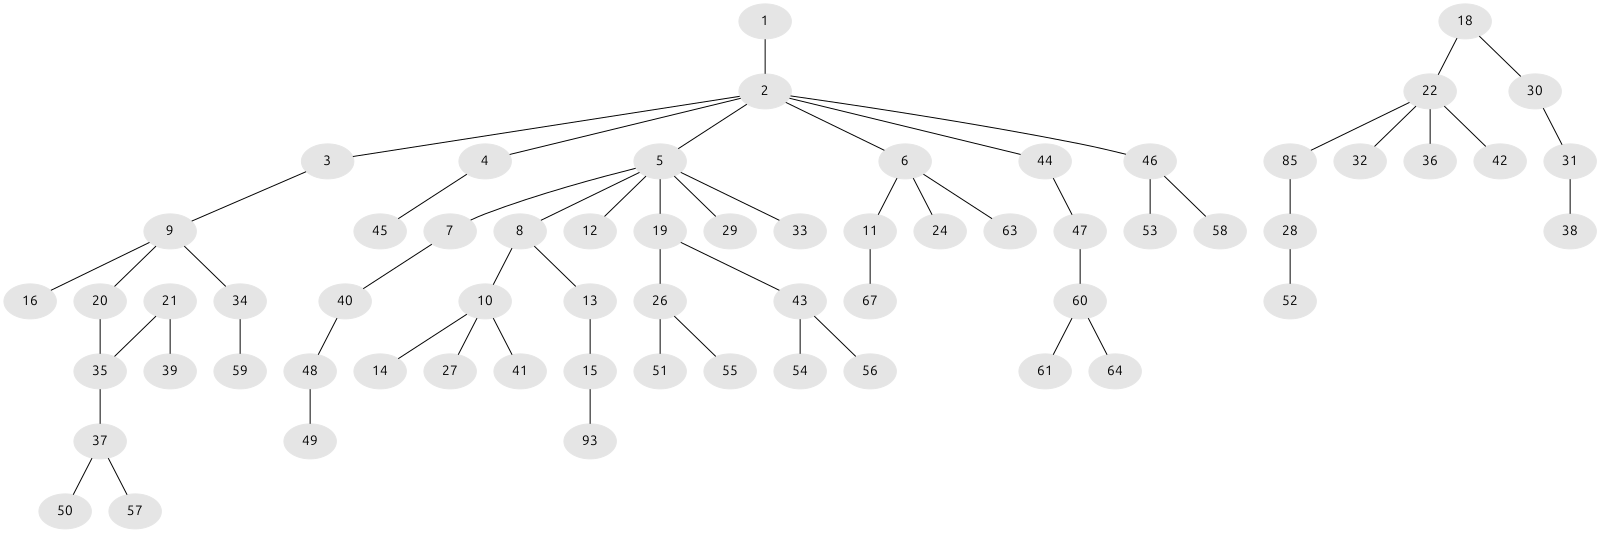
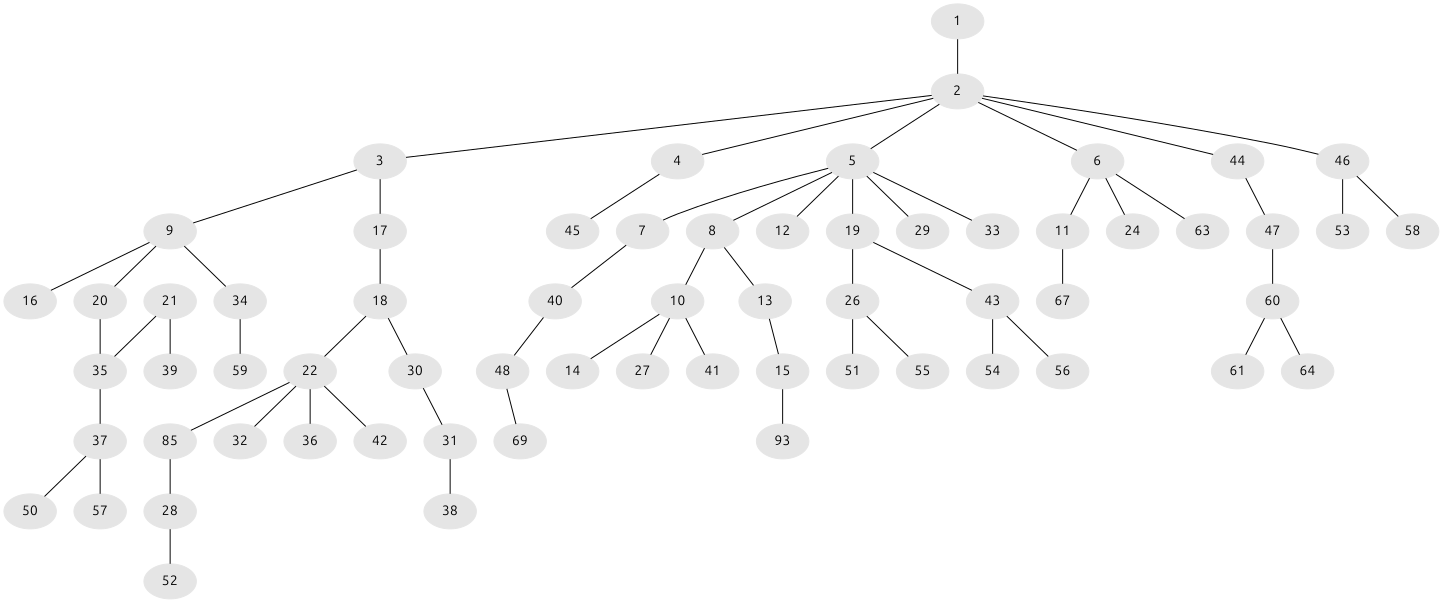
none -> (380, 231)
(310, 441) -> (520, 441)
